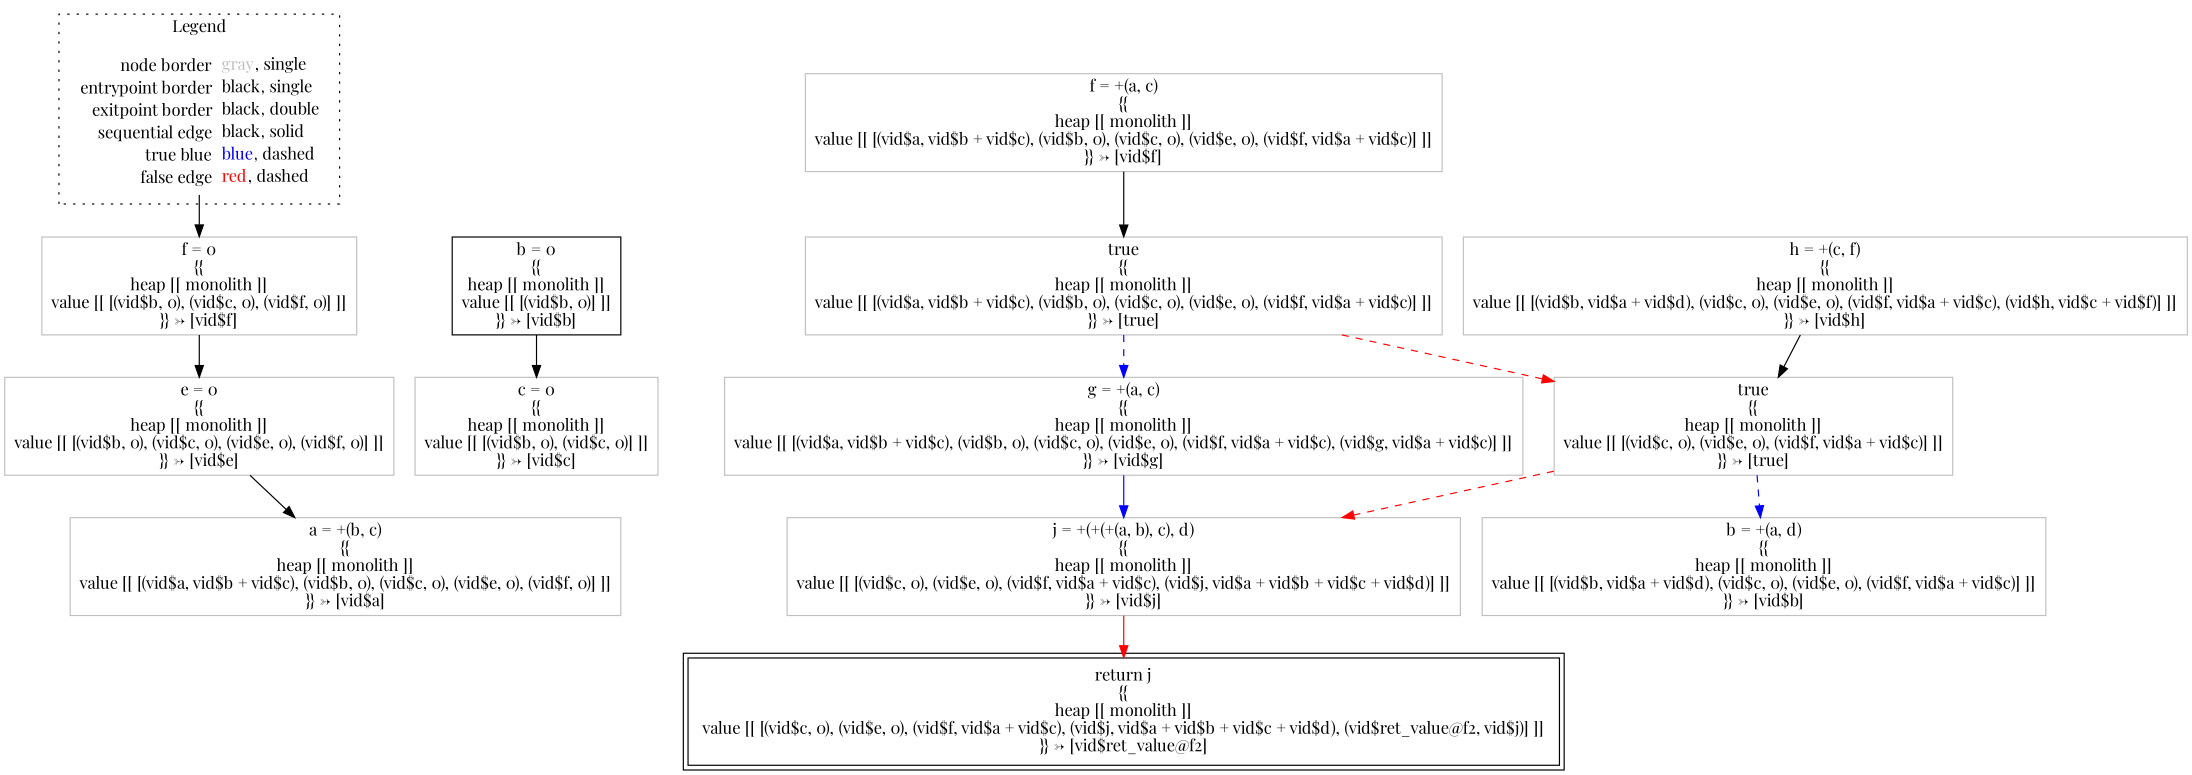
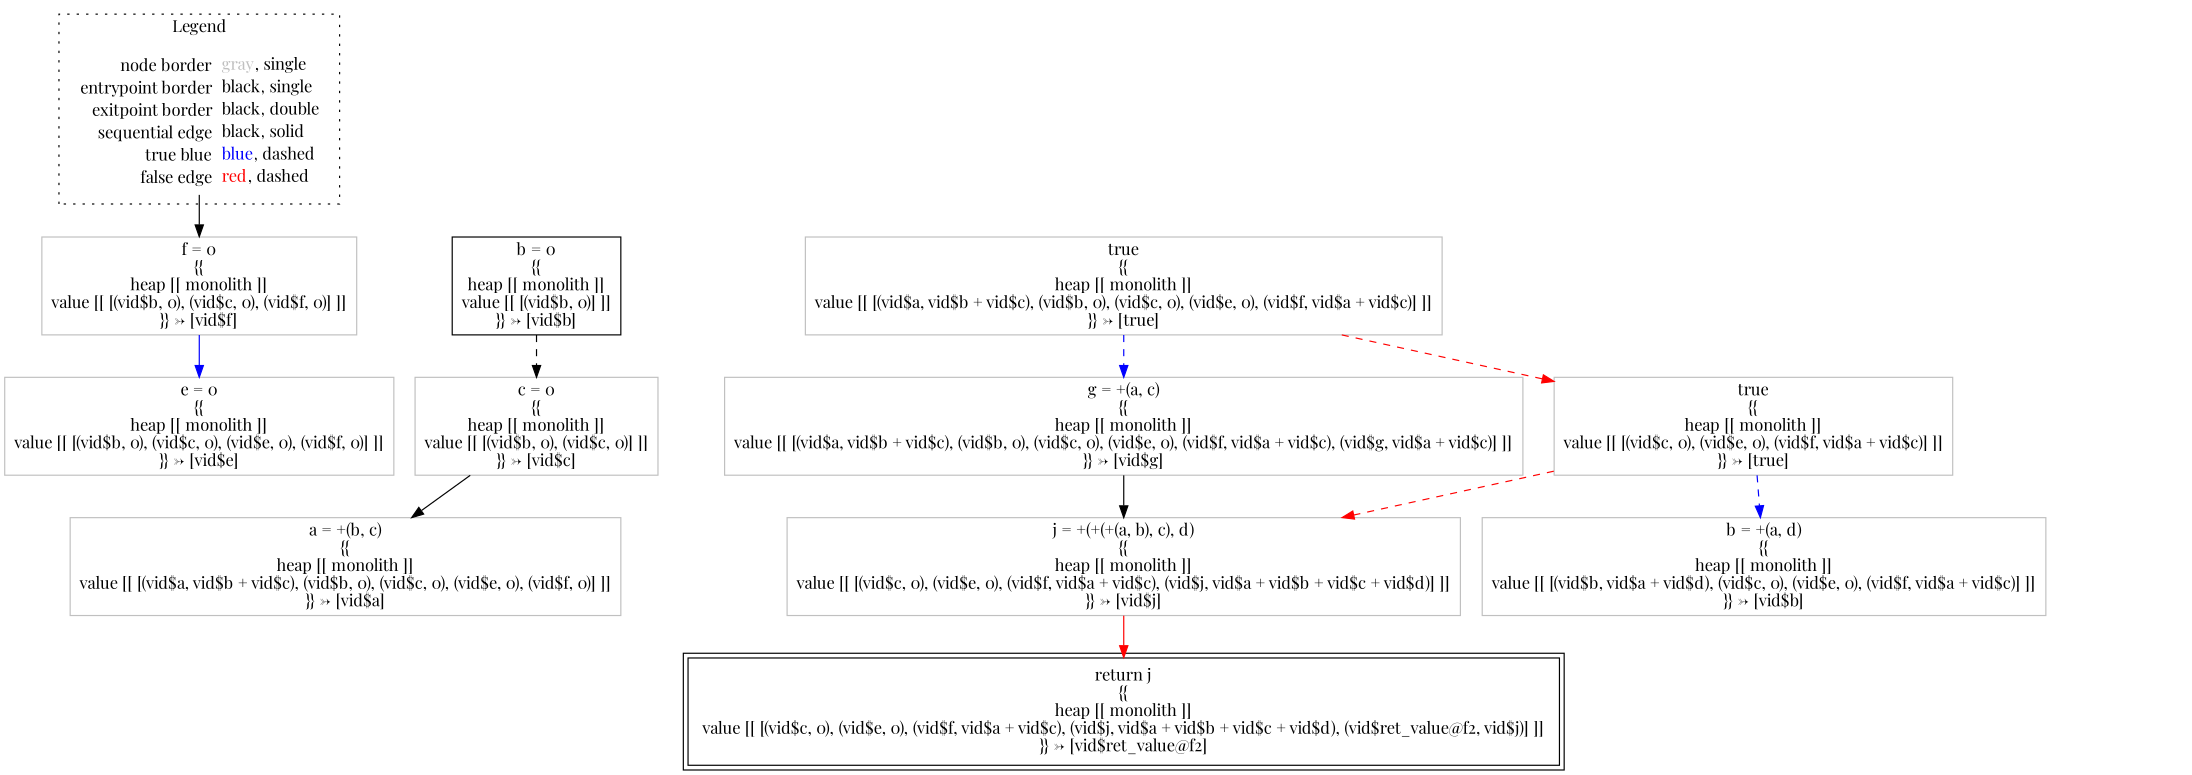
(1124, 123) -> none
(1825, 286) -> none
(199, 350) -> (199, 350)
(537, 350) -> (537, 350)
(1124, 490) -> (1124, 490)
(268, 492) -> (446, 493)
